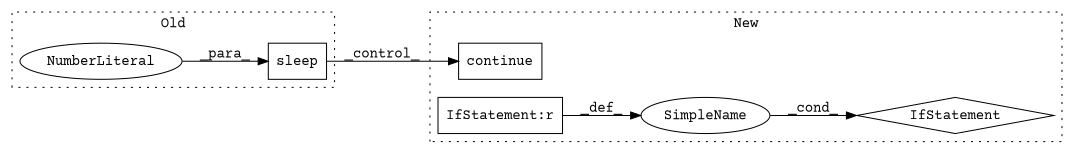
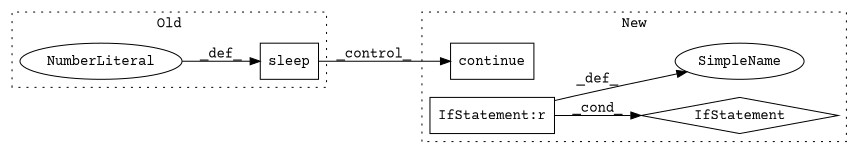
(225, 54) -> (221, 54)
(808, 115) -> (593, 115)
